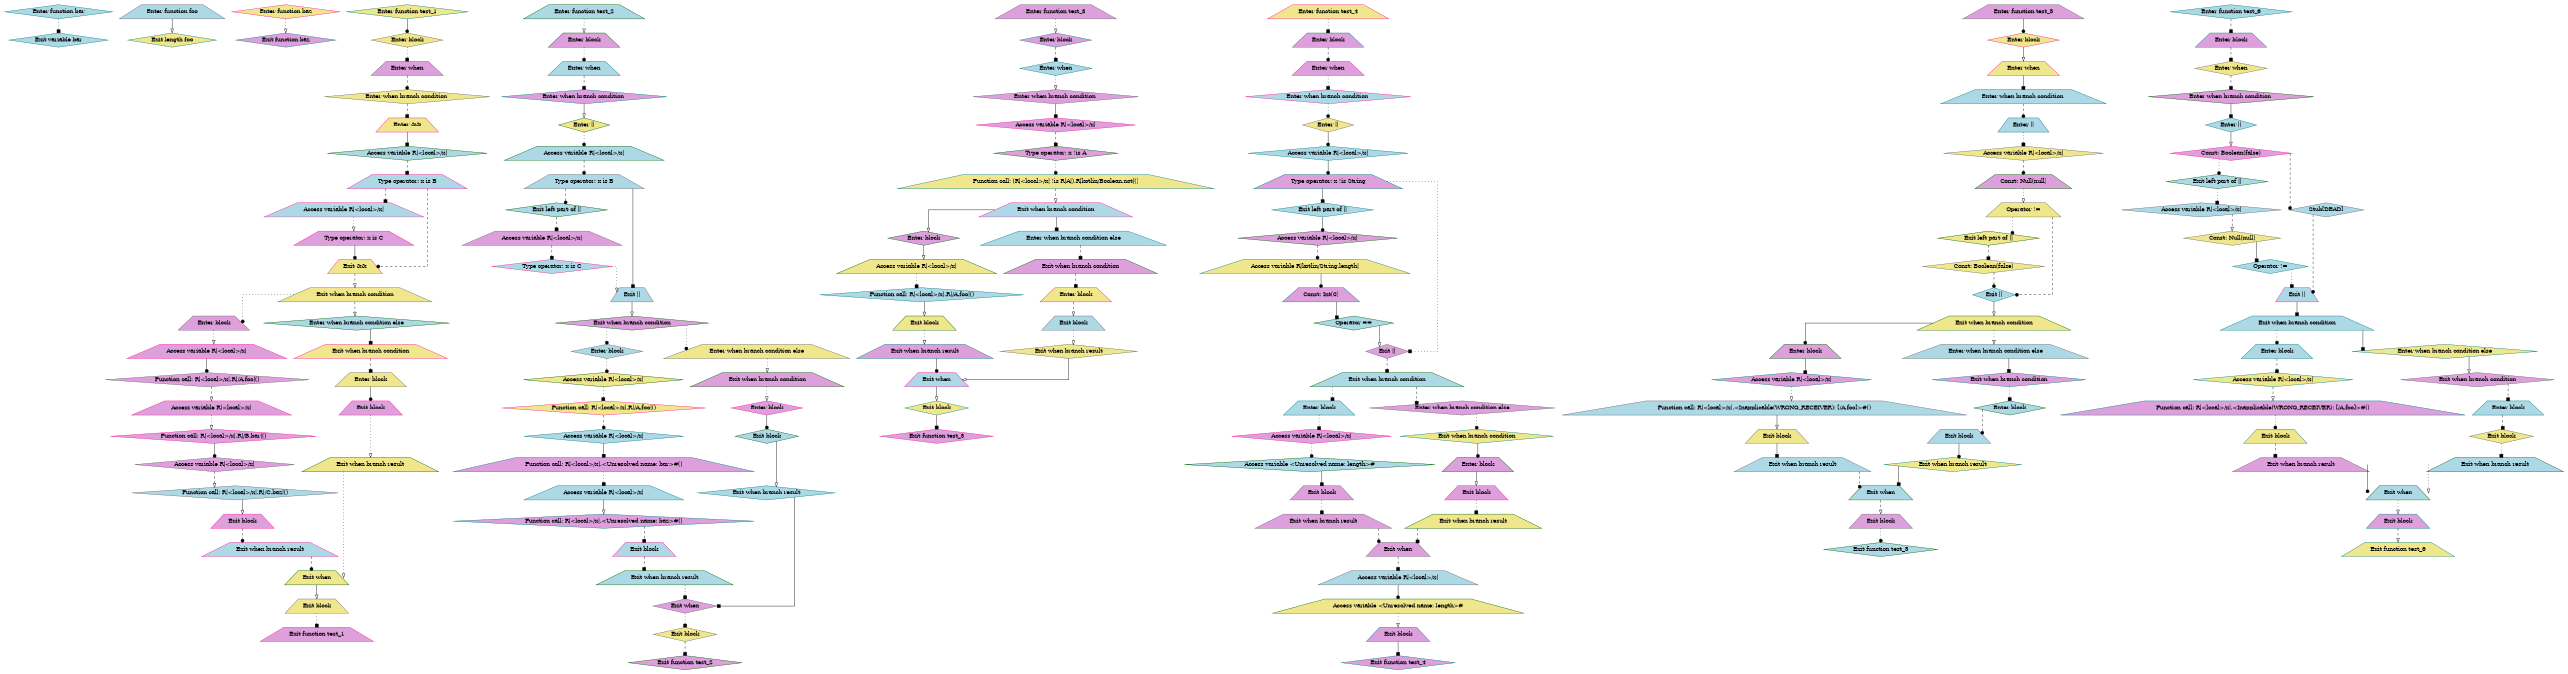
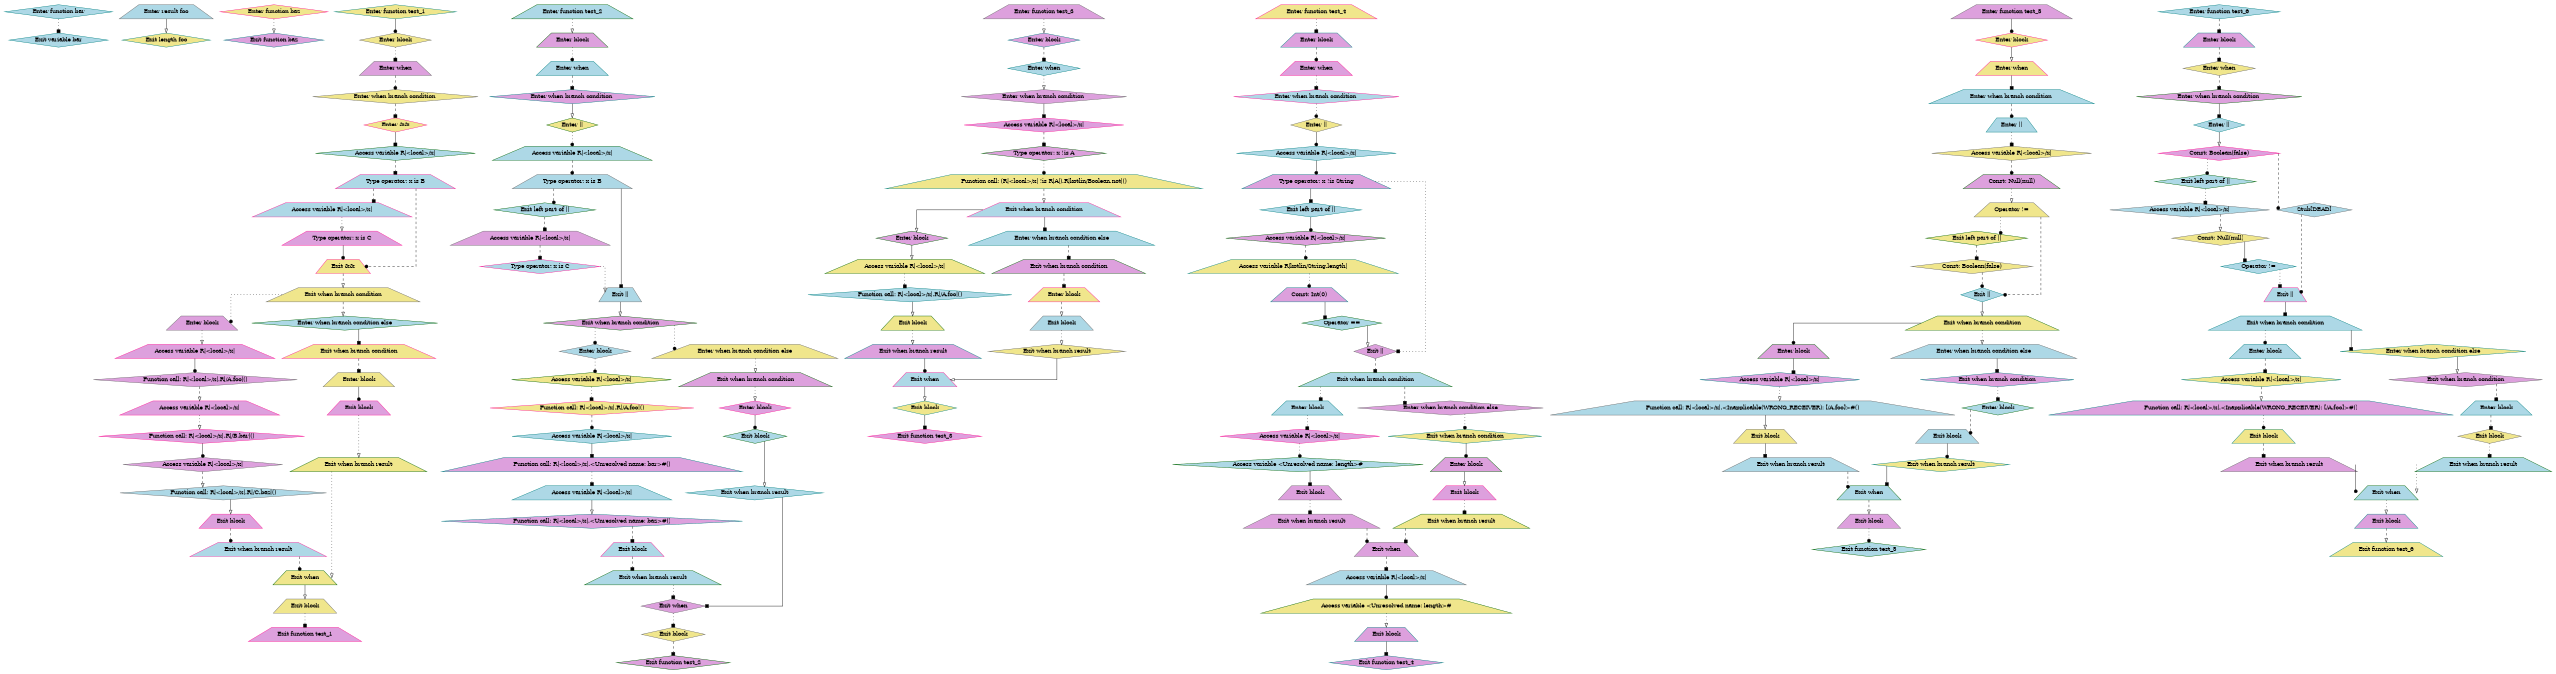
(172, 12) -> (166, 12)
(407, 125) -> (395, 125)
(1321, 279) -> (1309, 279)
